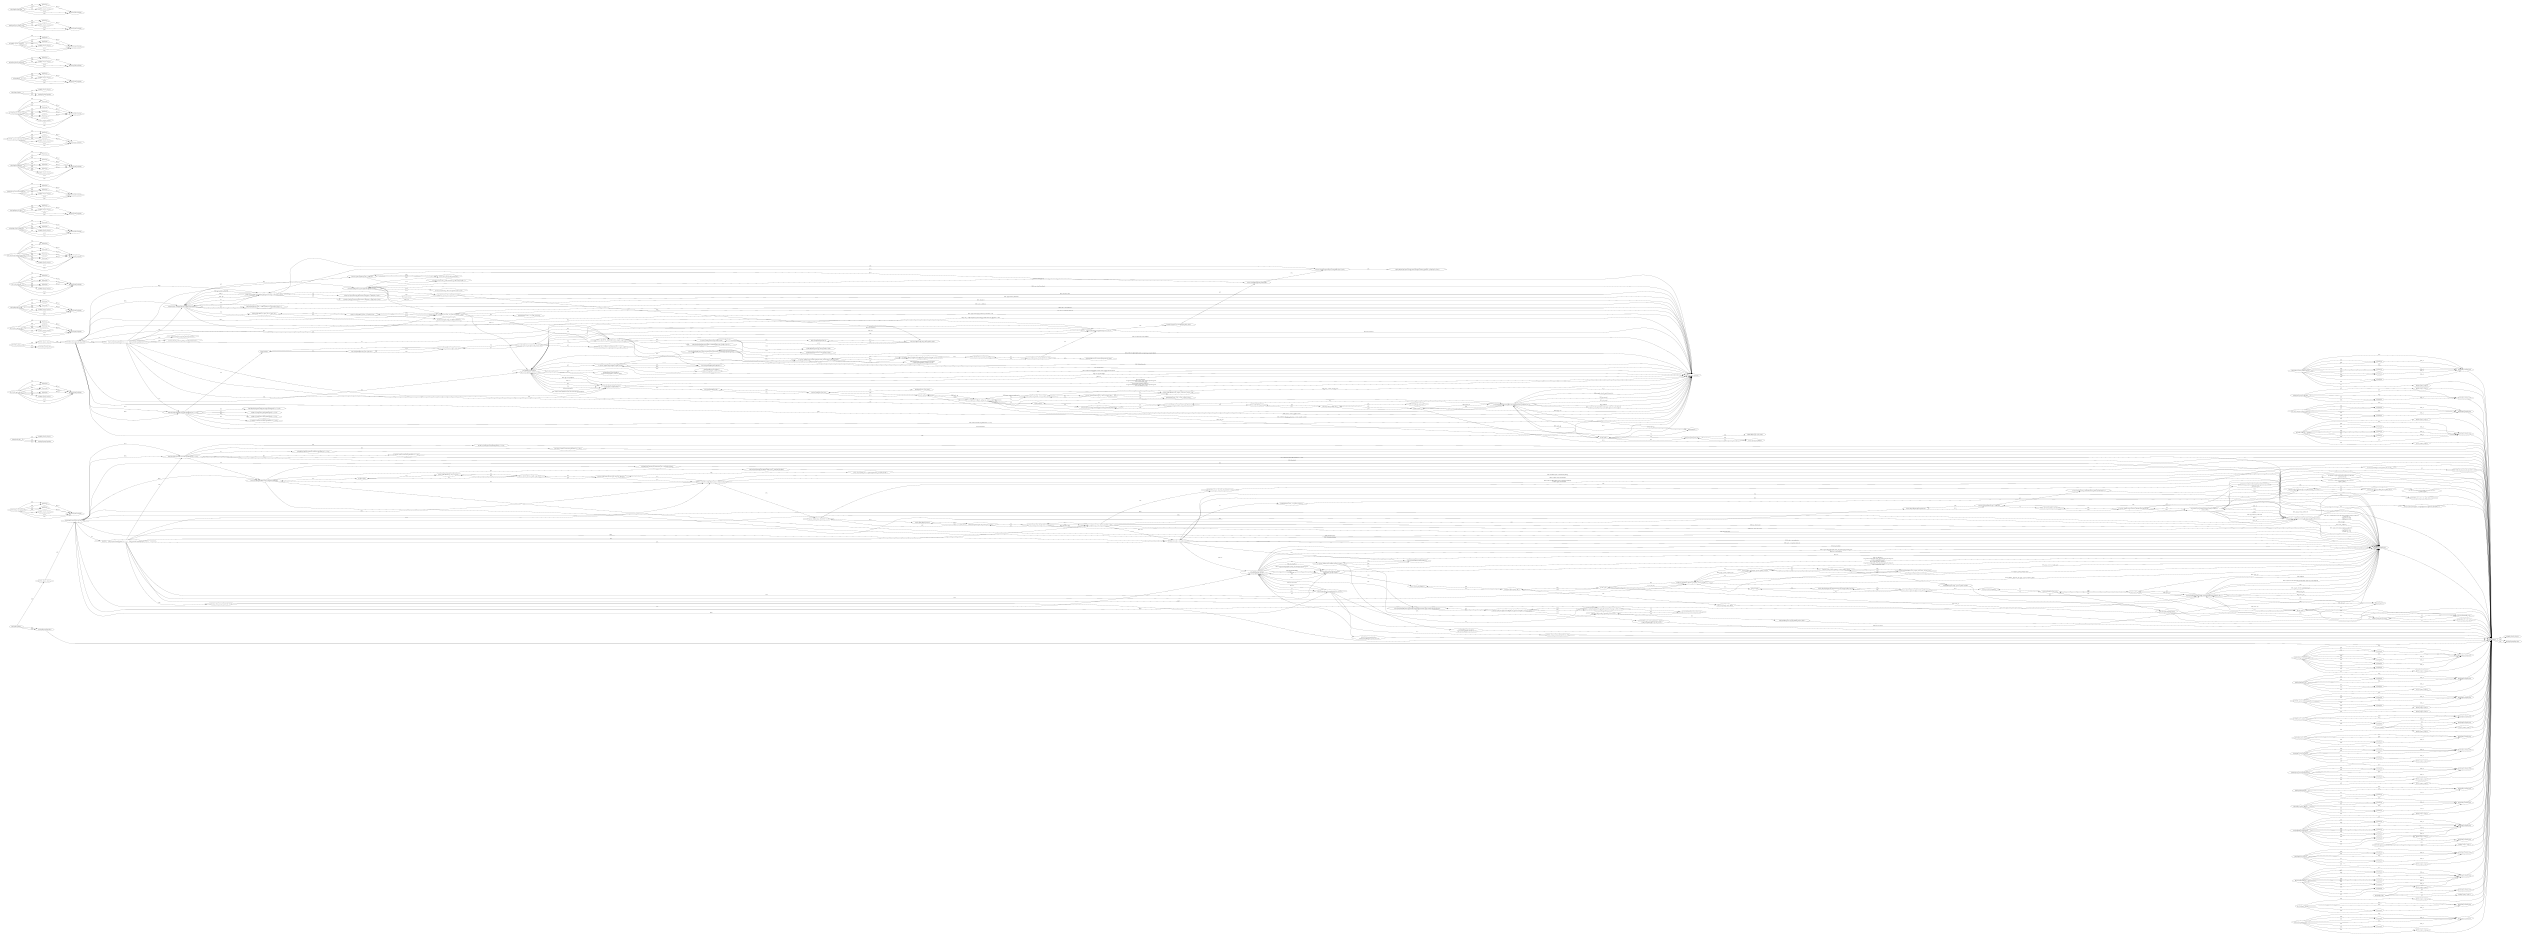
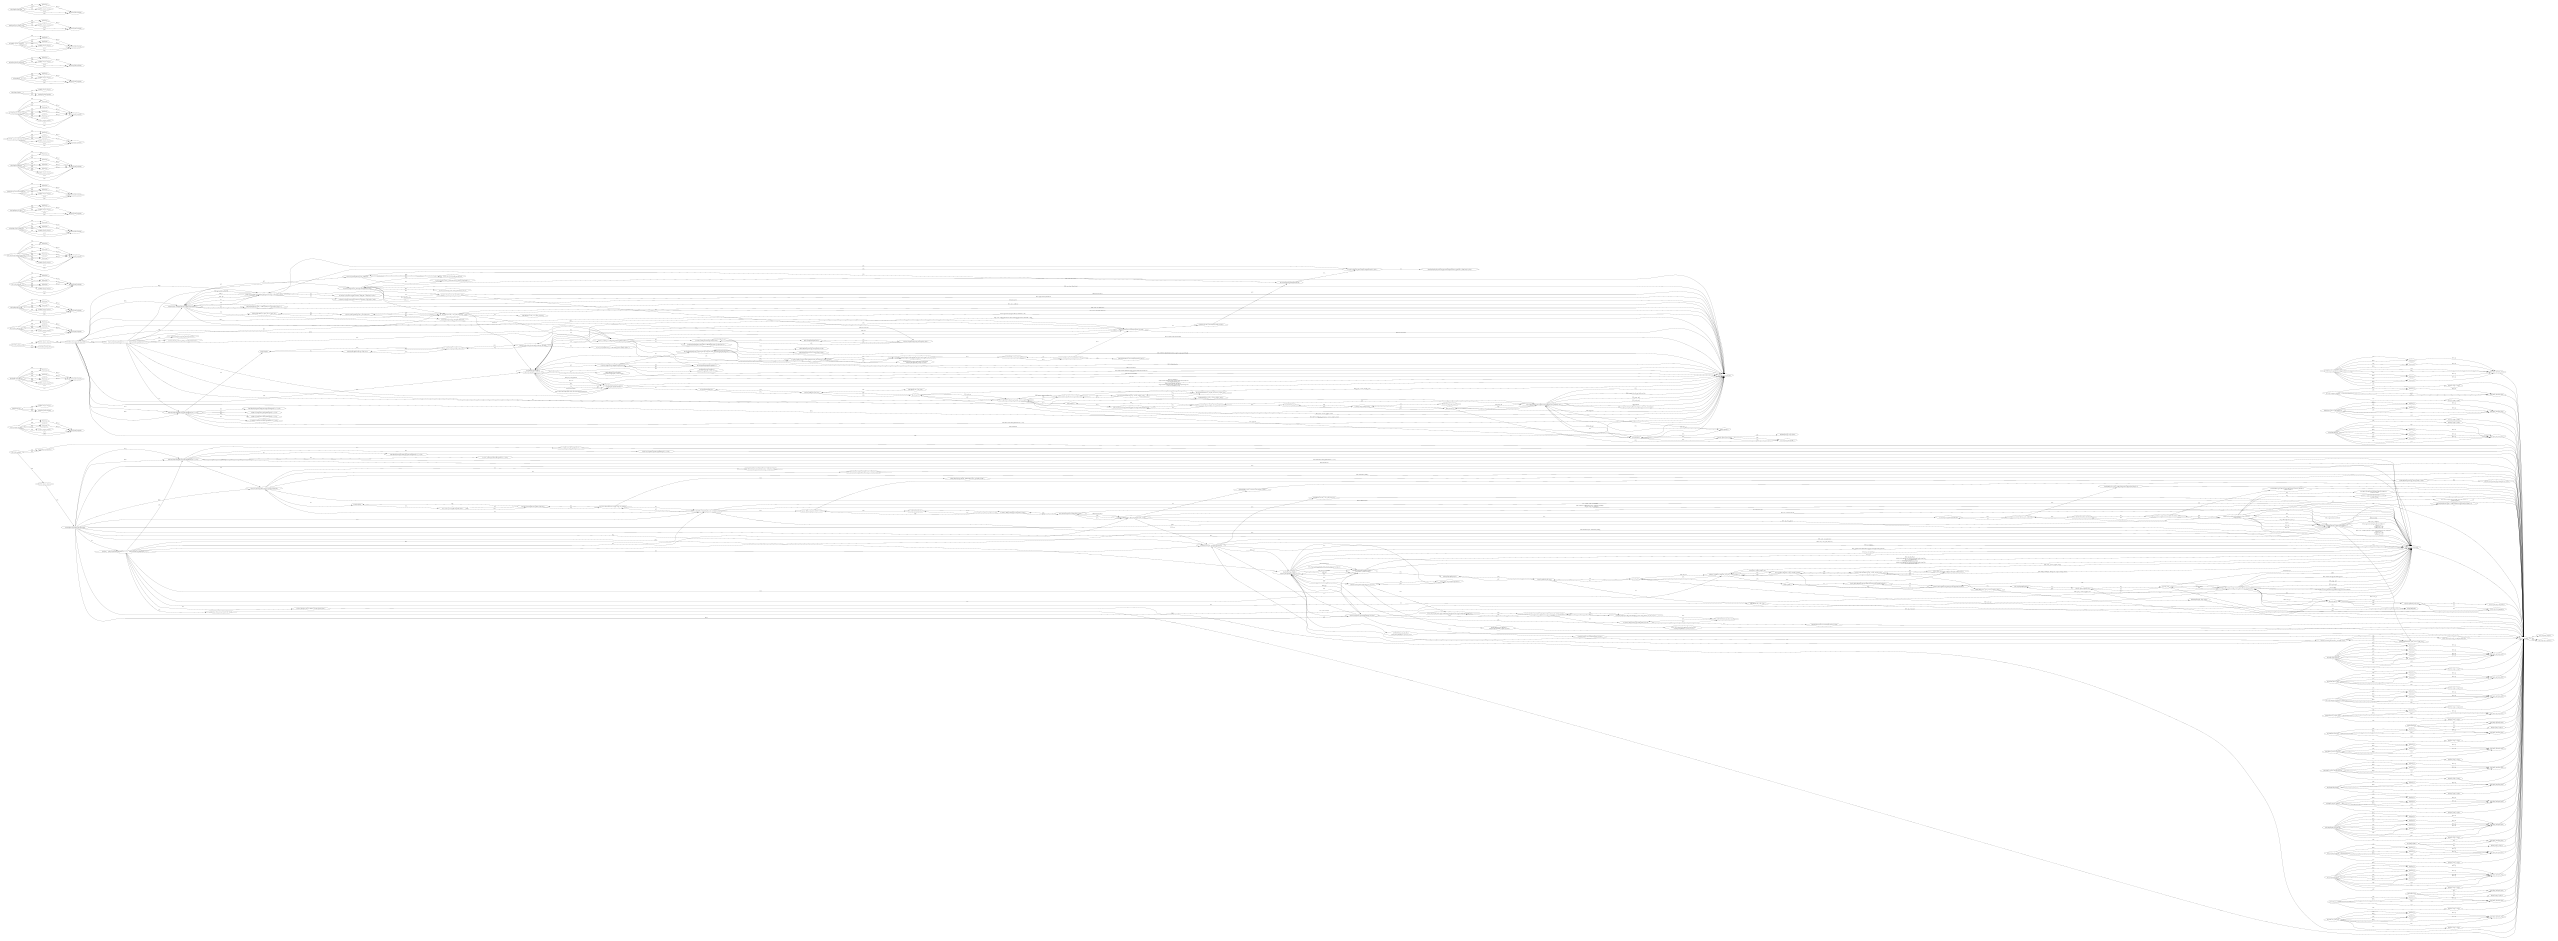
none -> (311, 609)
